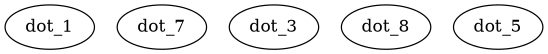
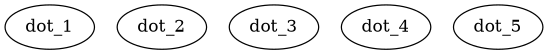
(162, 27) -> (162, 27)
(386, 27) -> (386, 27)
